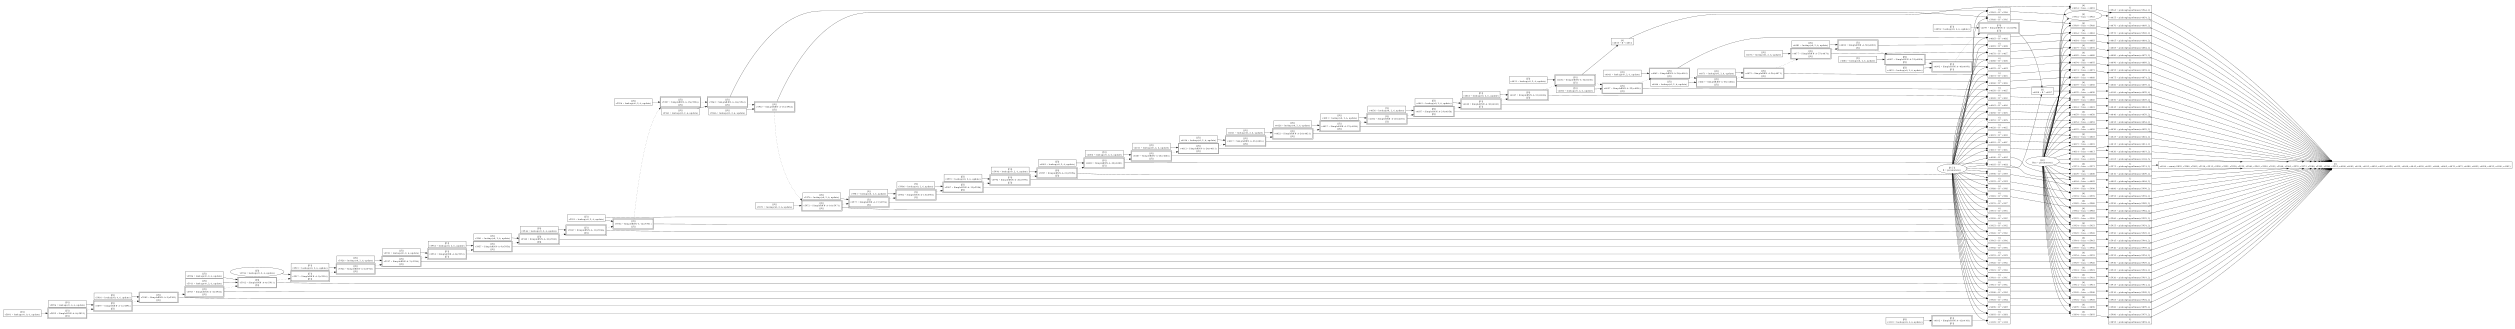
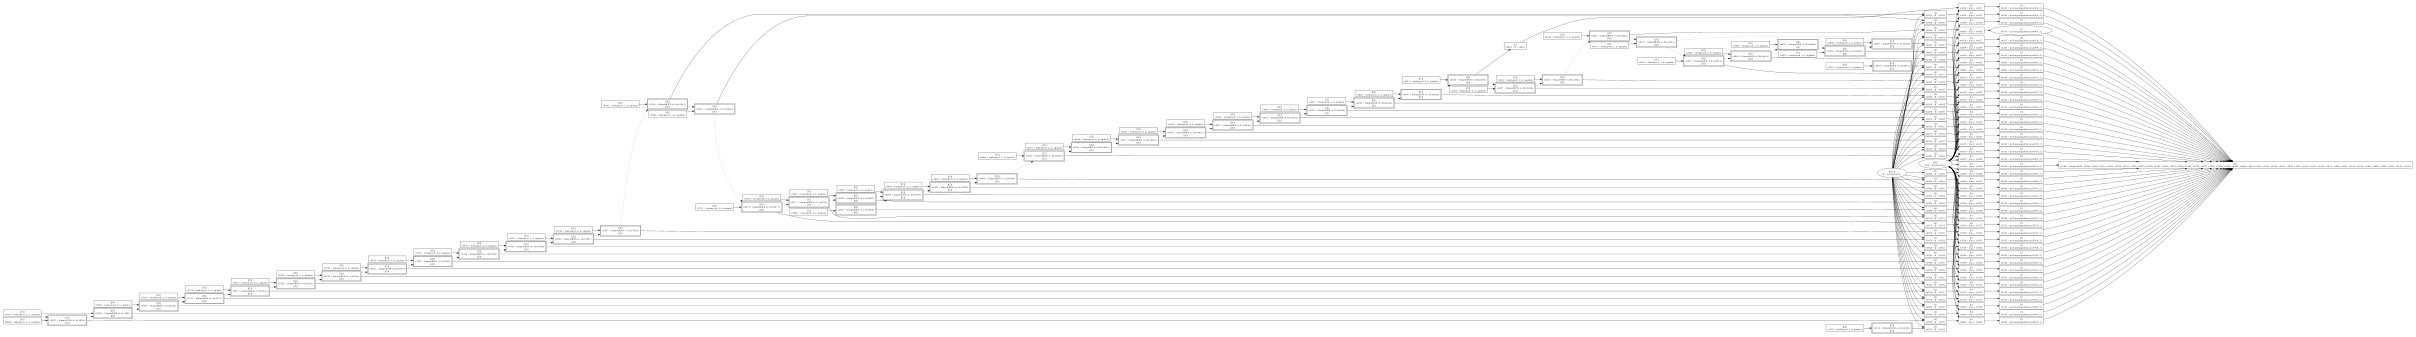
(2084, 16) -> (1971, 14)
(2104, 16) -> (1991, 14)
(2130, 24) -> (2021, 30)
none -> (1986, 30)
(1954, 60) -> none
(1885, 74) -> (1800, 37)
(2101, 150) -> (1991, 143)
(939, 191) -> (879, 197)
(1296, 217) -> (1282, 231)
none -> (1971, 217)
none -> (1952, 224)
(257, 272) -> (204, 289)
(230, 279) -> (135, 305)
(89, 310) -> (44, 317)
